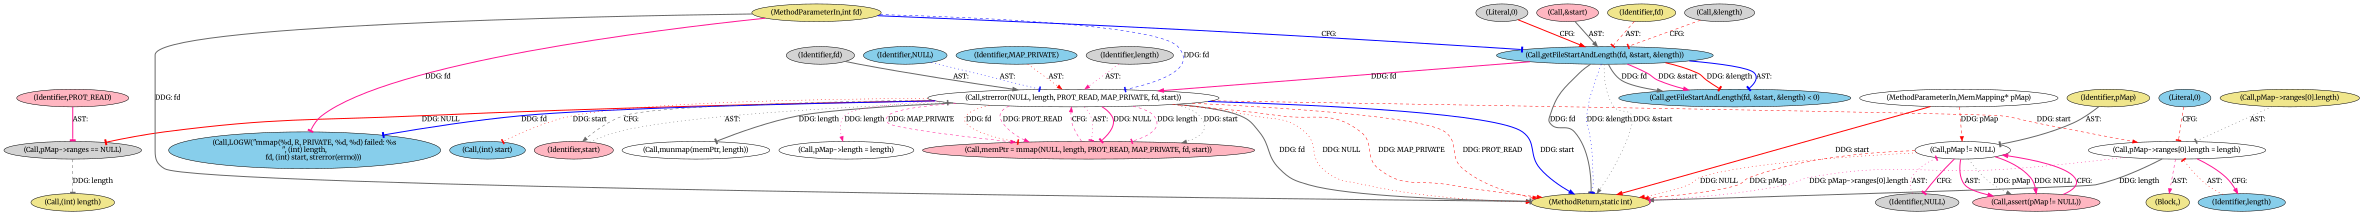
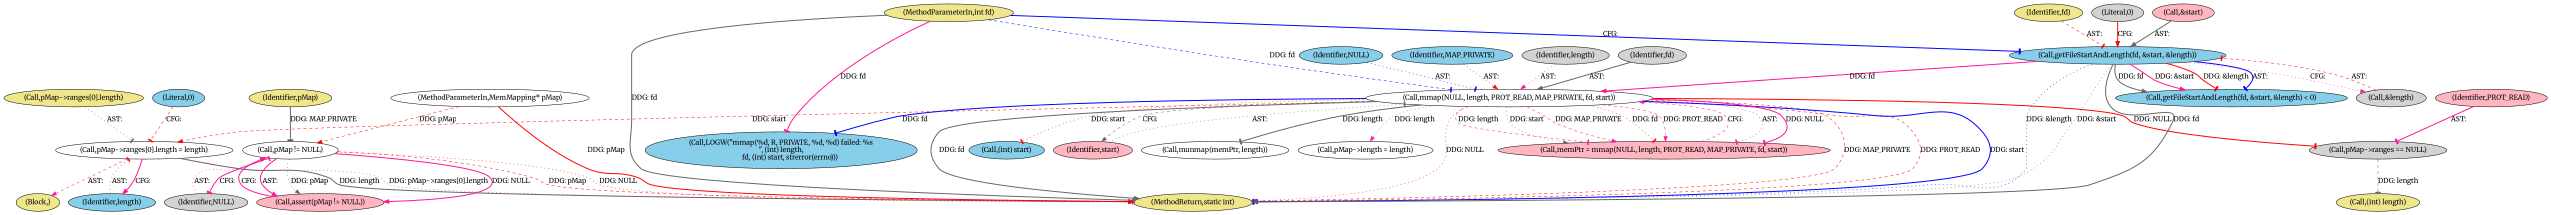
(1678, 34) -> (2360, 77)
none -> (2274, 73)
(1073, 98) -> (1509, 98)
(2094, 119) -> (324, 119)
(1852, 150) -> (606, 150)
